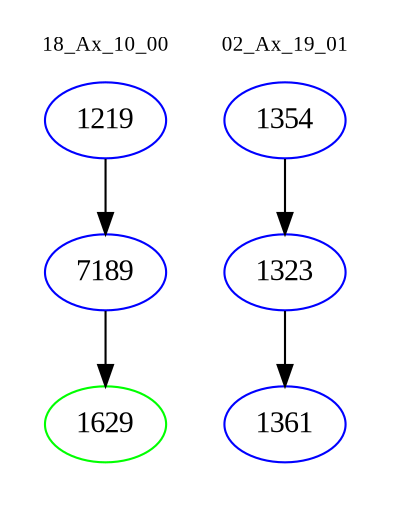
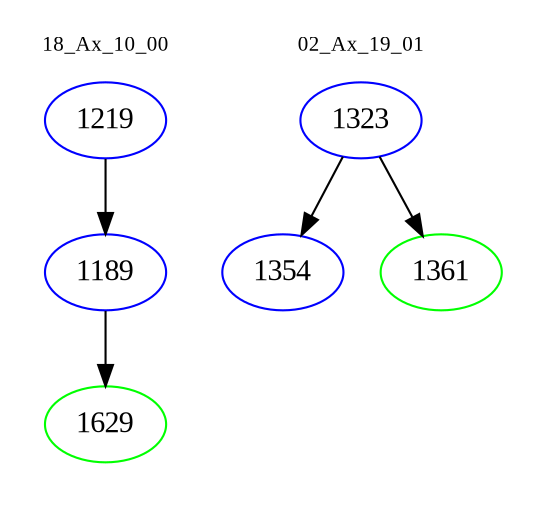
(285, 186) -> (327, 186)
(106, 272) -> (106, 272)
(285, 424) -> (441, 272)
